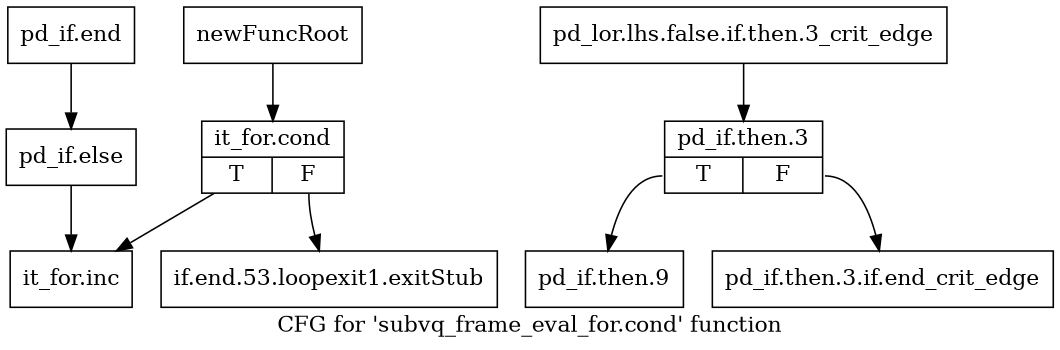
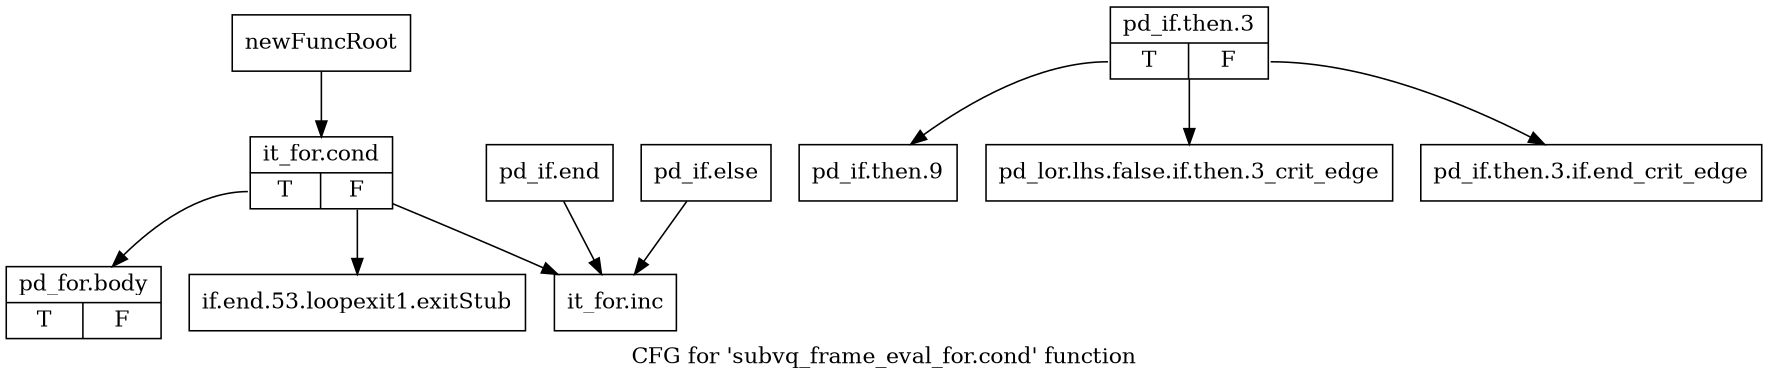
(744, 85) -> (1189, 104)
(71, 88) -> (579, 231)
none -> (84, 303)
